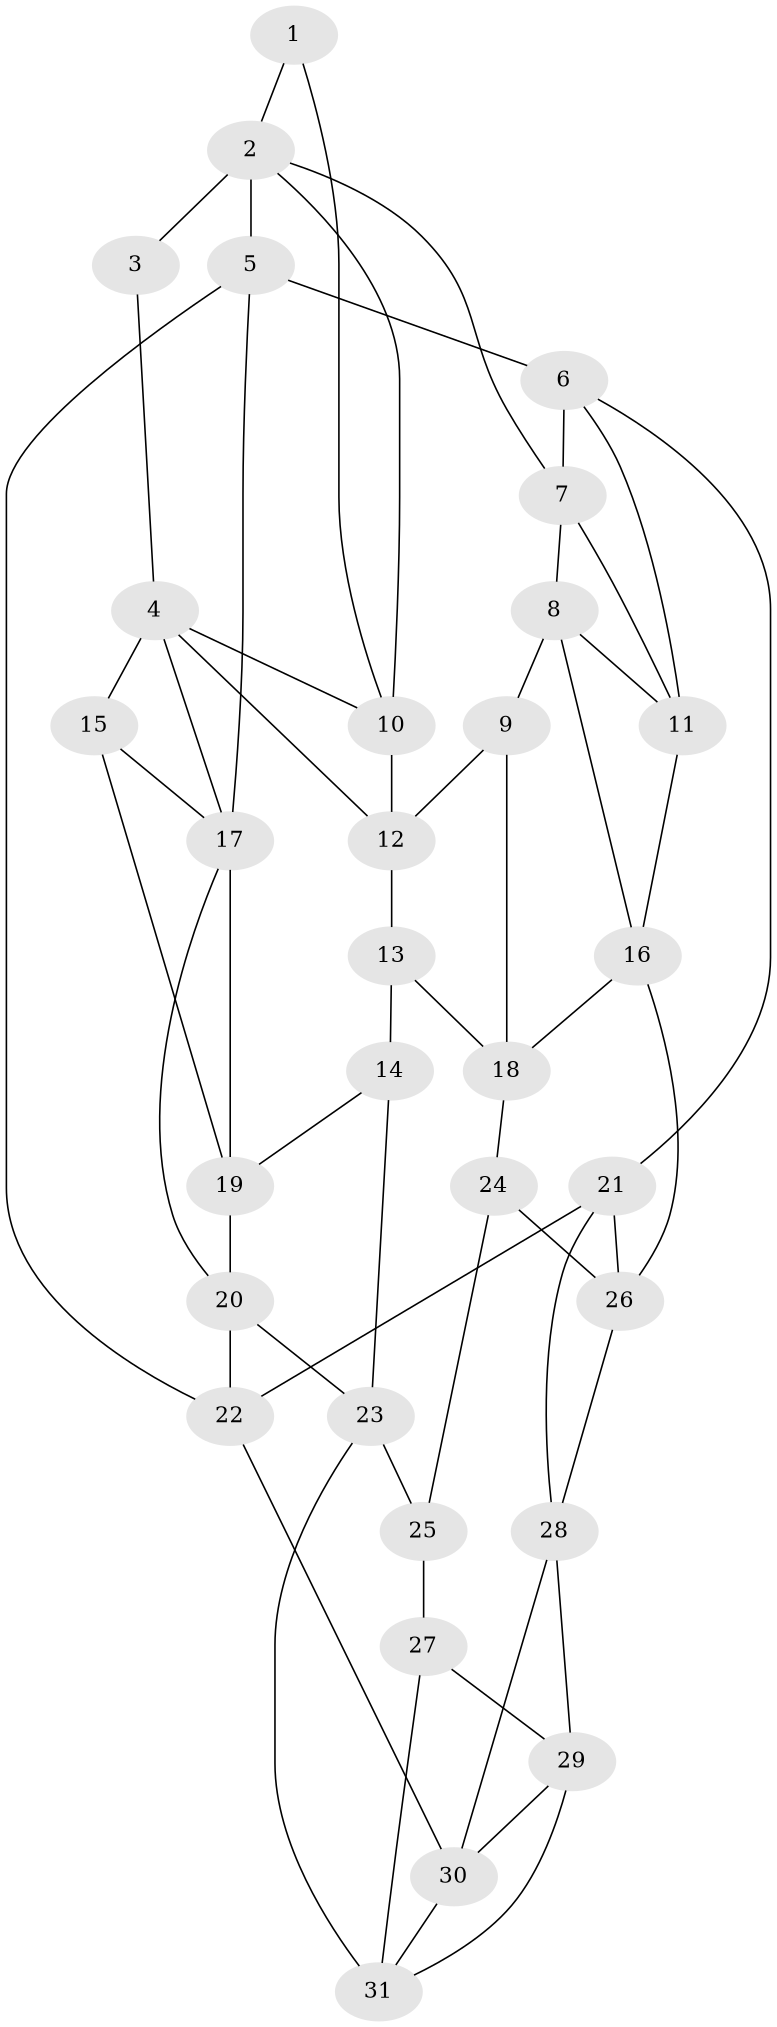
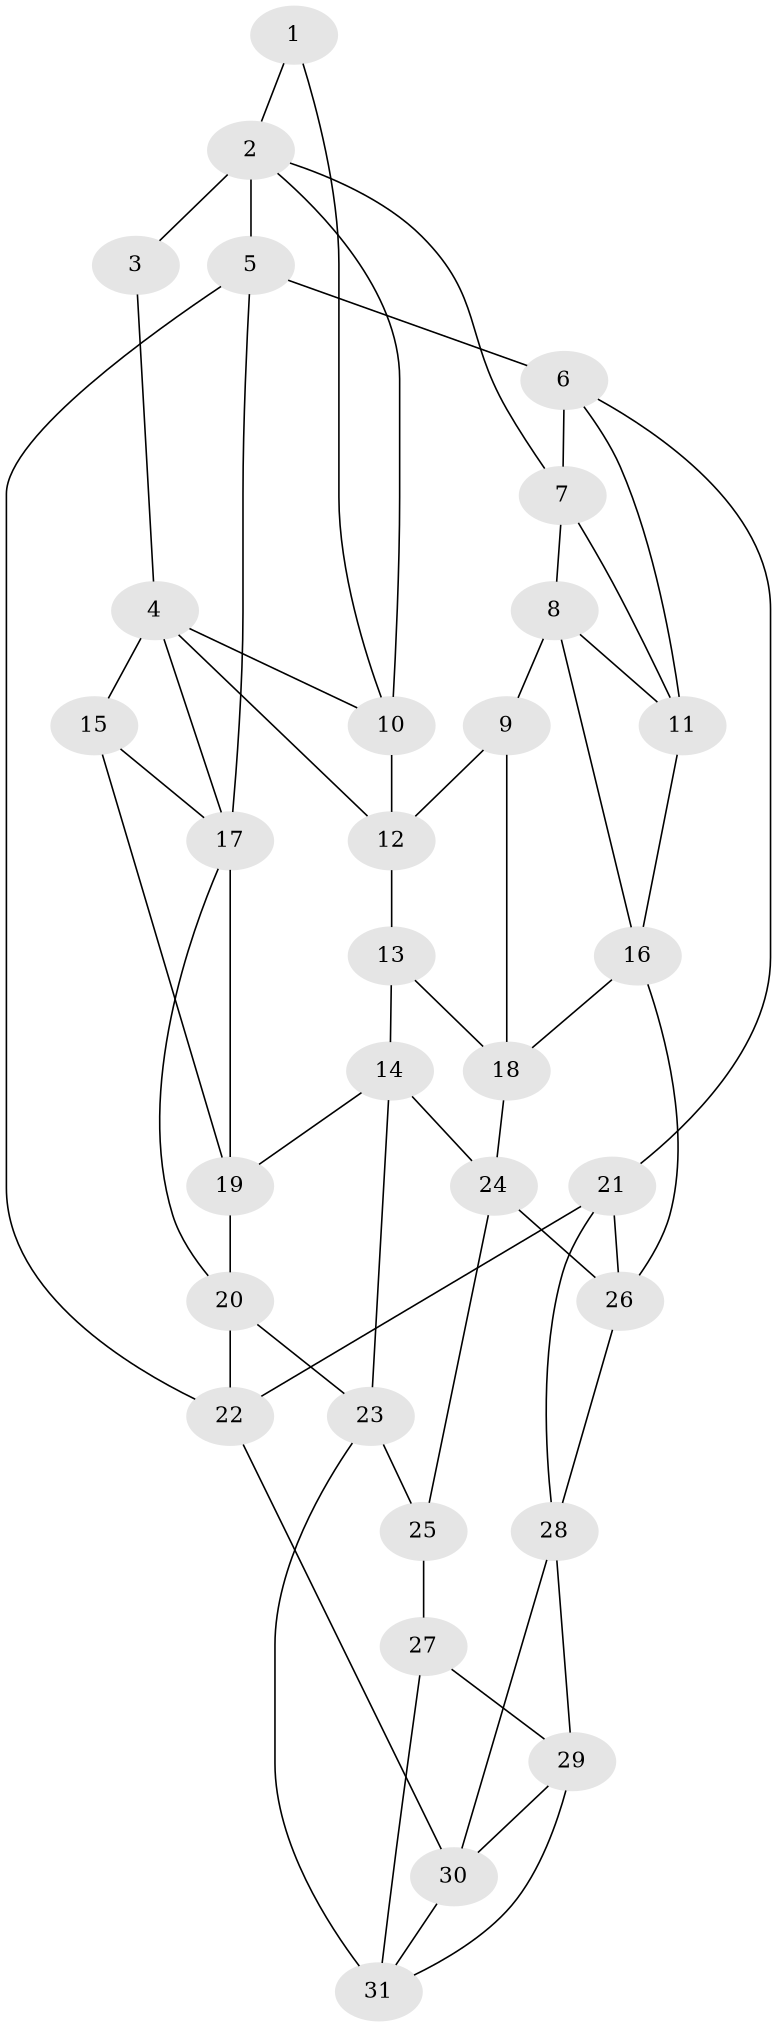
none -> (442, 1129)
